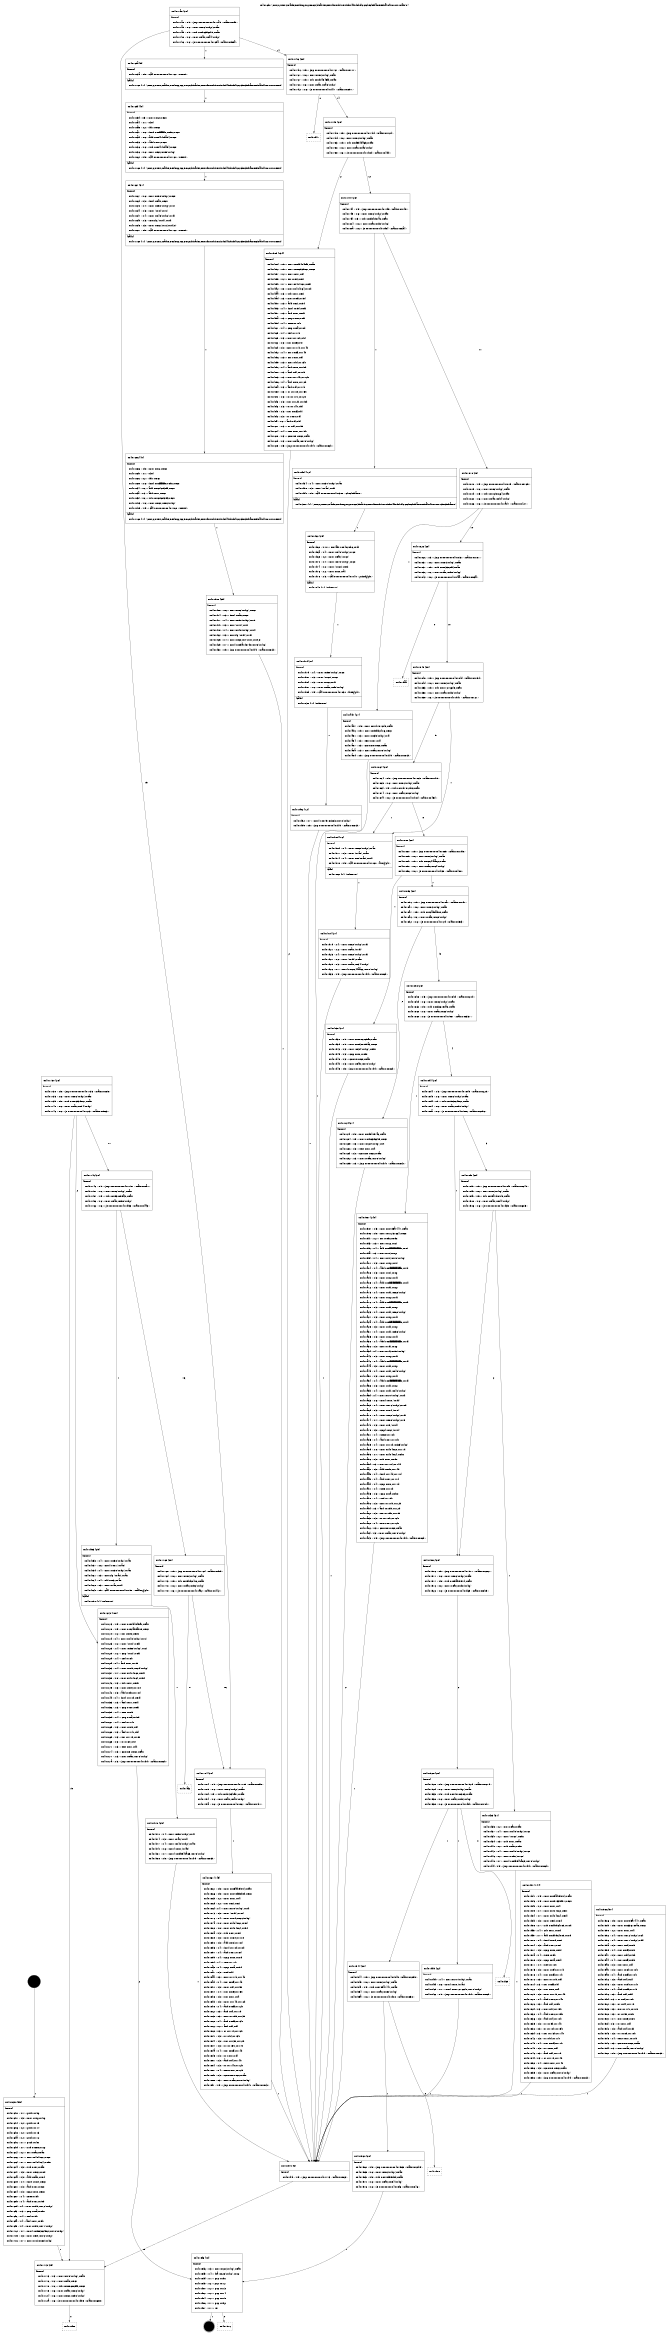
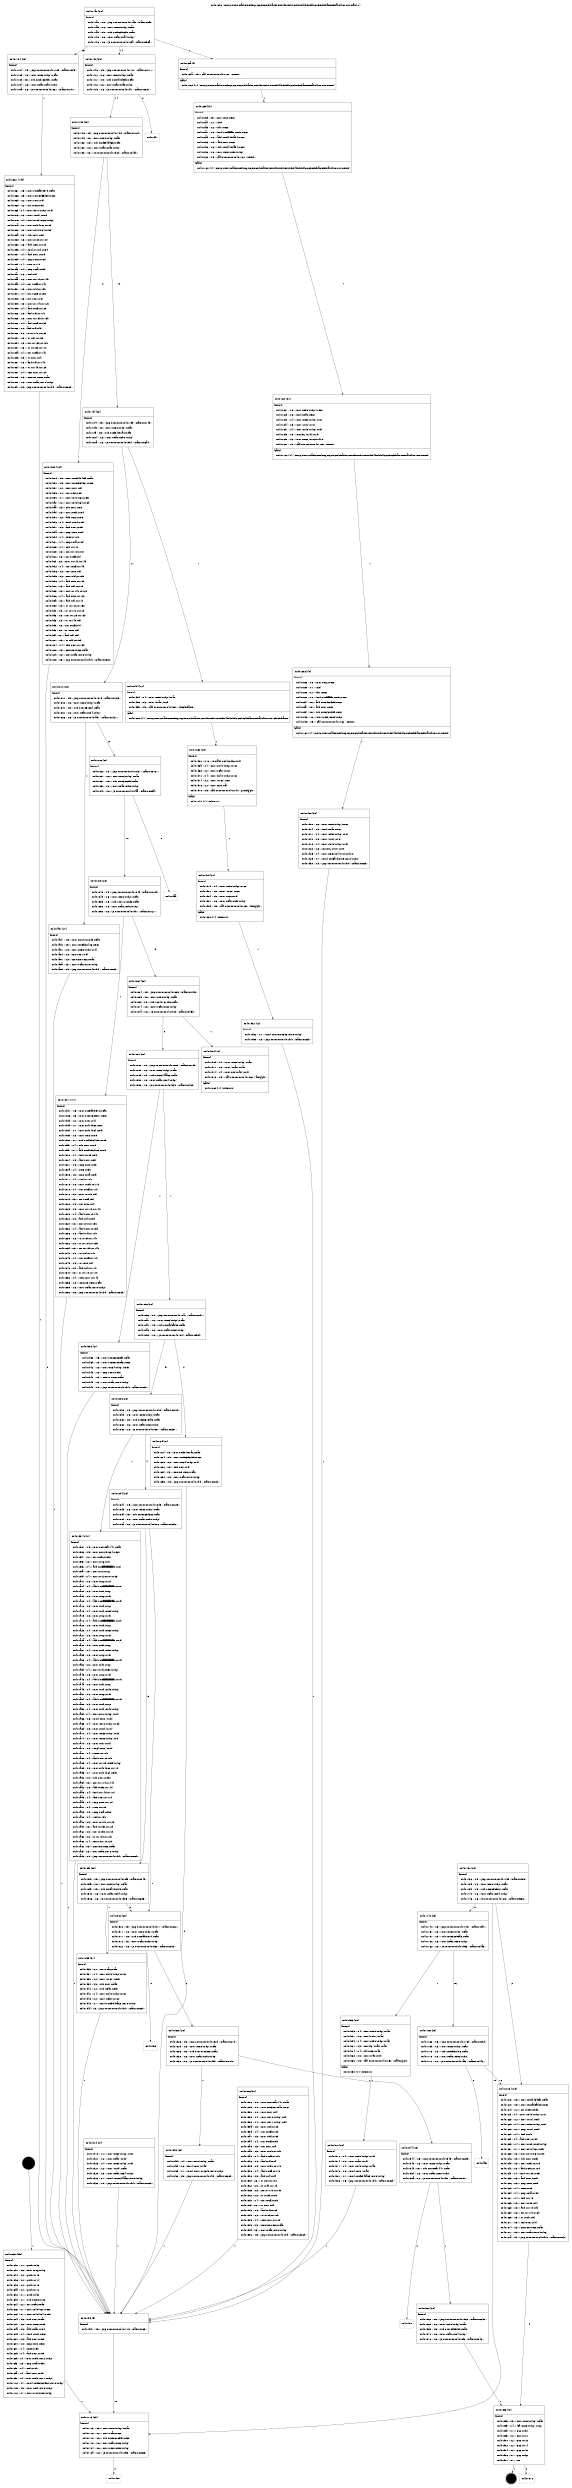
(447, 785) -> (117, 1005)
(356, 903) -> none
(206, 1682) -> (492, 2073)
(501, 1883) -> (149, 1996)
